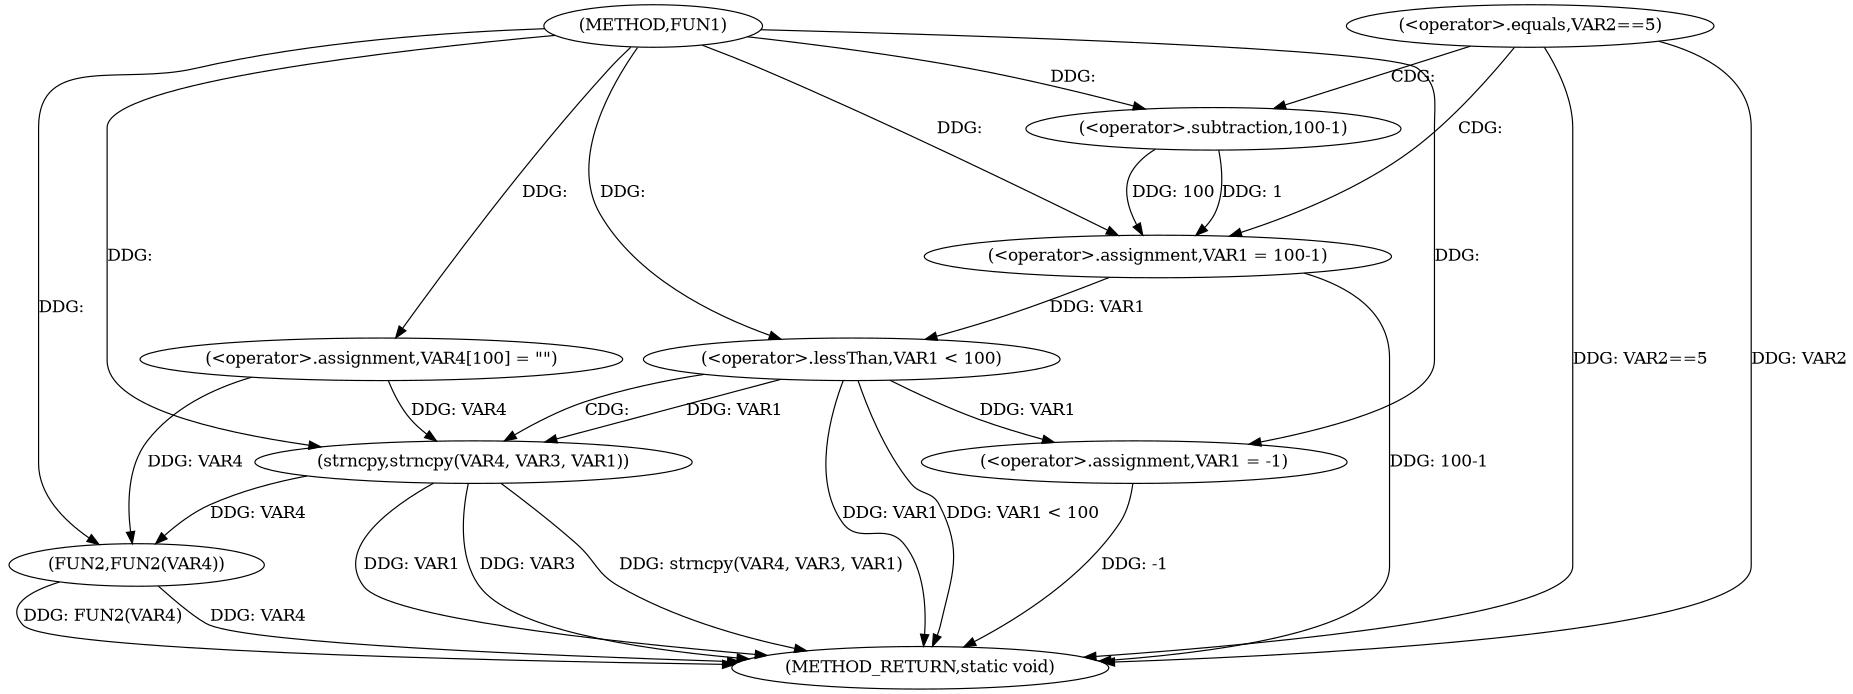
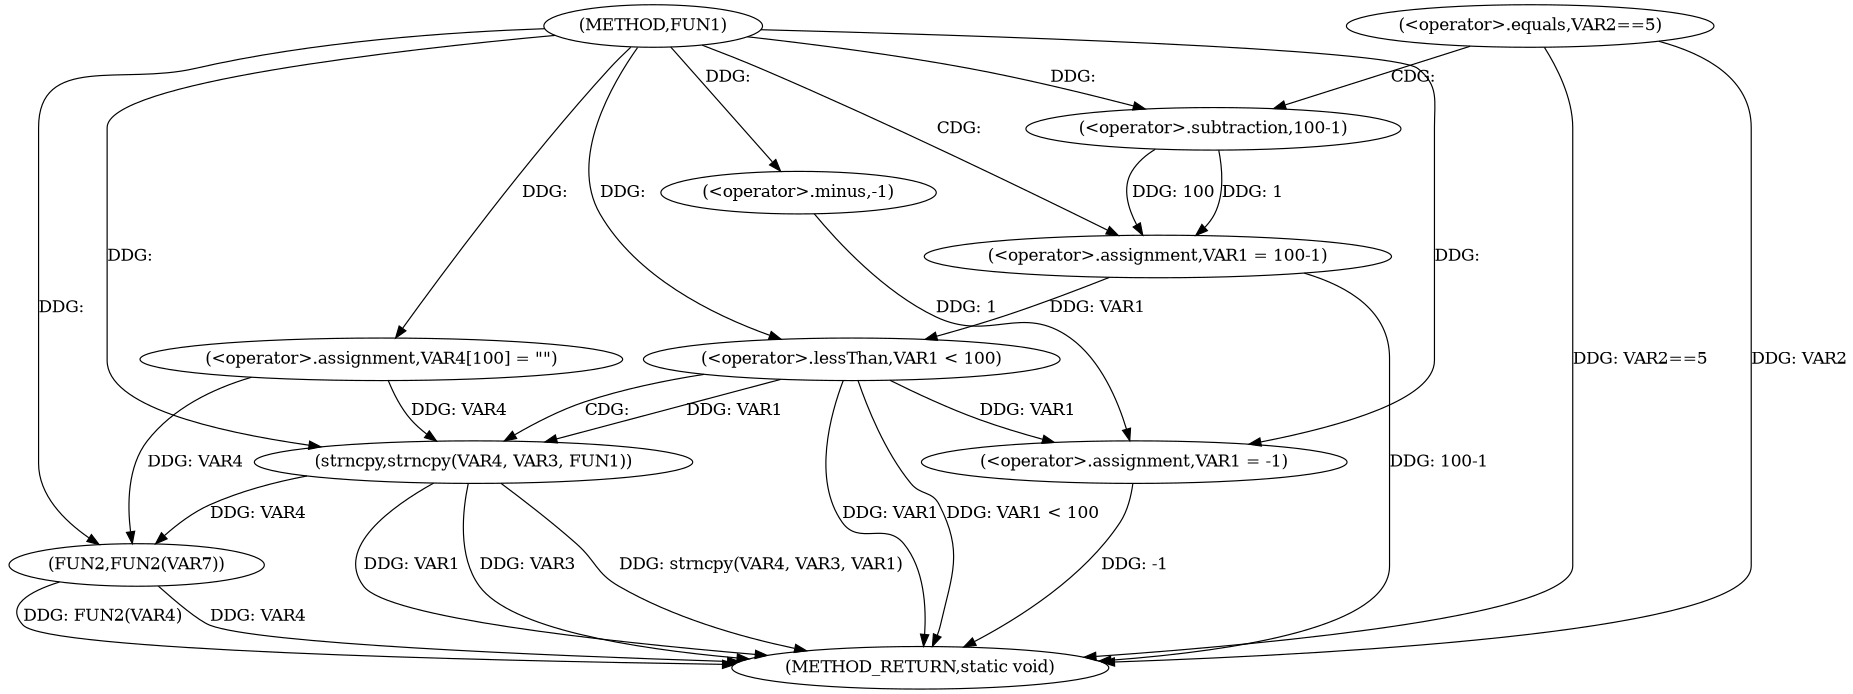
(962, 129) -> (962, 129)
(1393, 163) -> none
none -> (799, 193)
(474, 462) -> (474, 462)
(137, 565) -> (137, 565)
